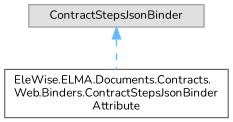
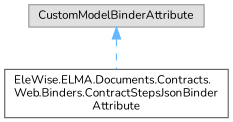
(116, 16) -> (116, 16)
